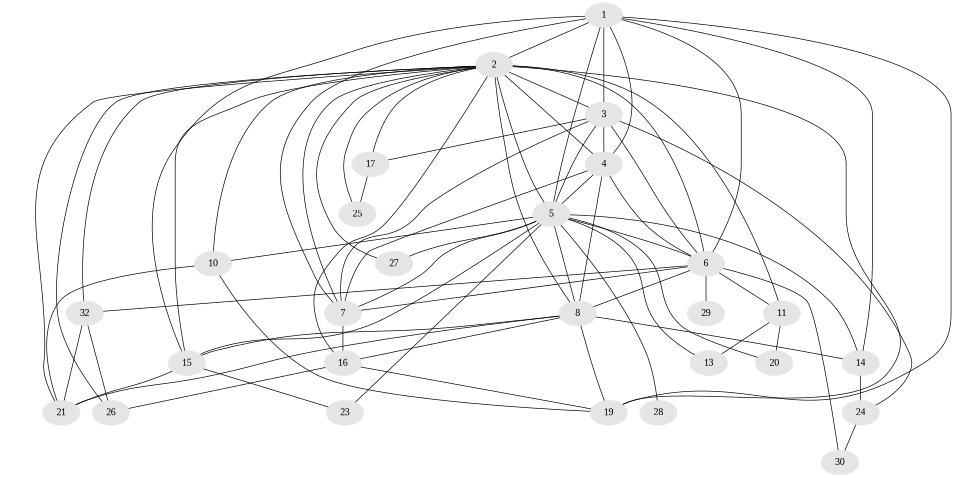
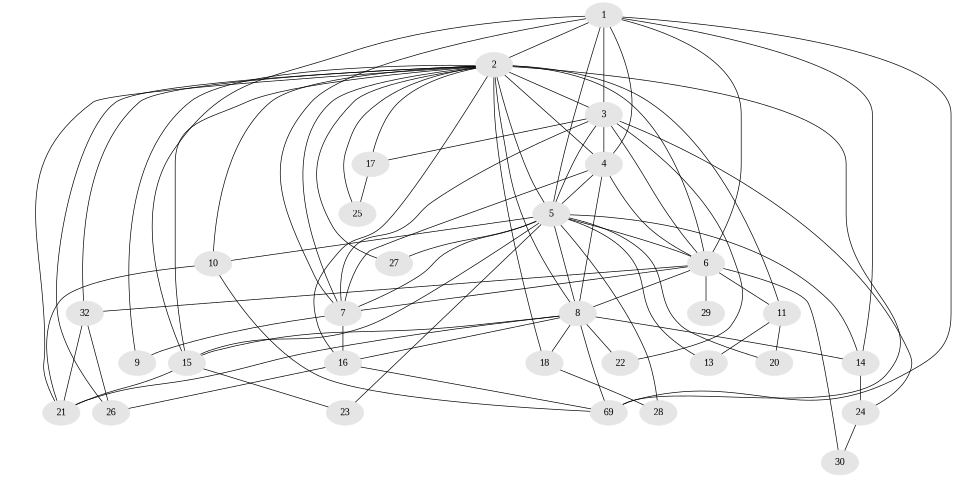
none -> (137, 363)
none -> (544, 363)
none -> (620, 363)
(609, 413) -> (609, 413)
